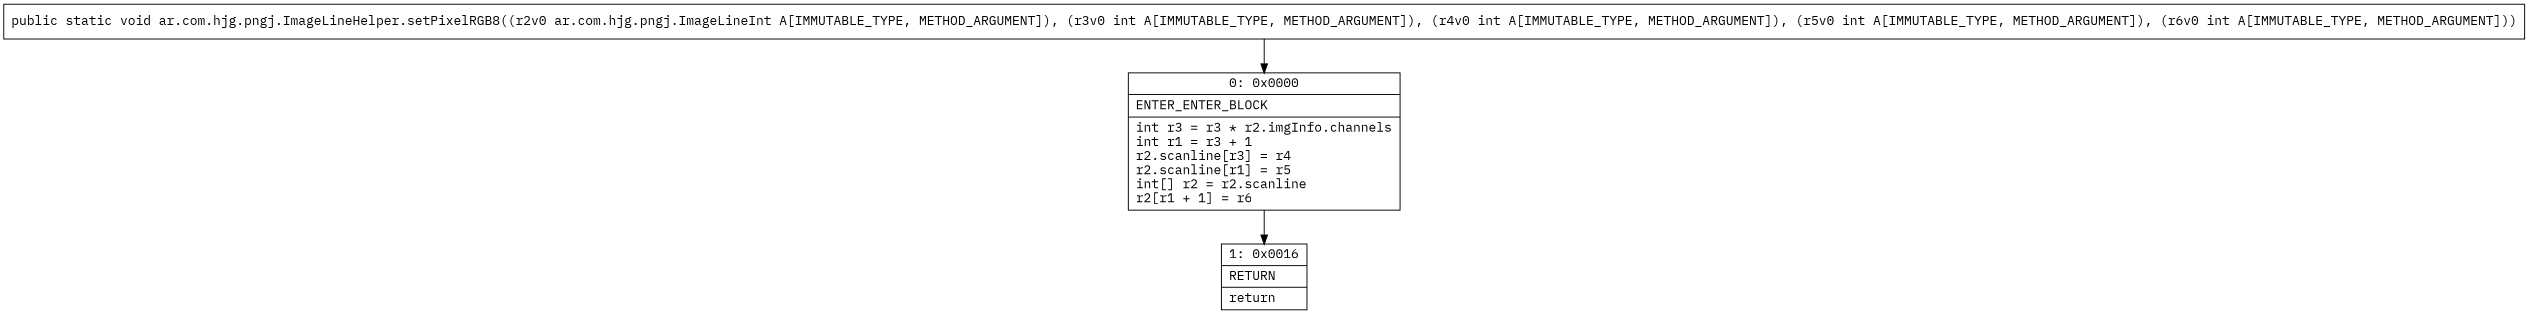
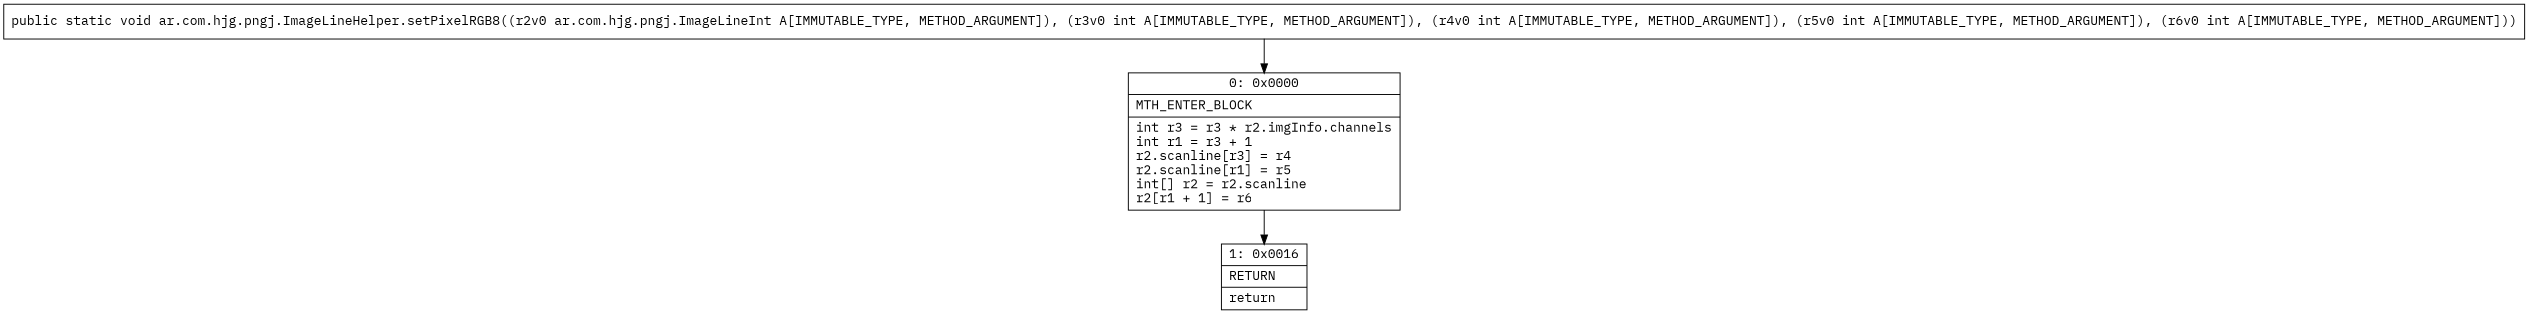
(1202, 105) -> (1194, 105)
